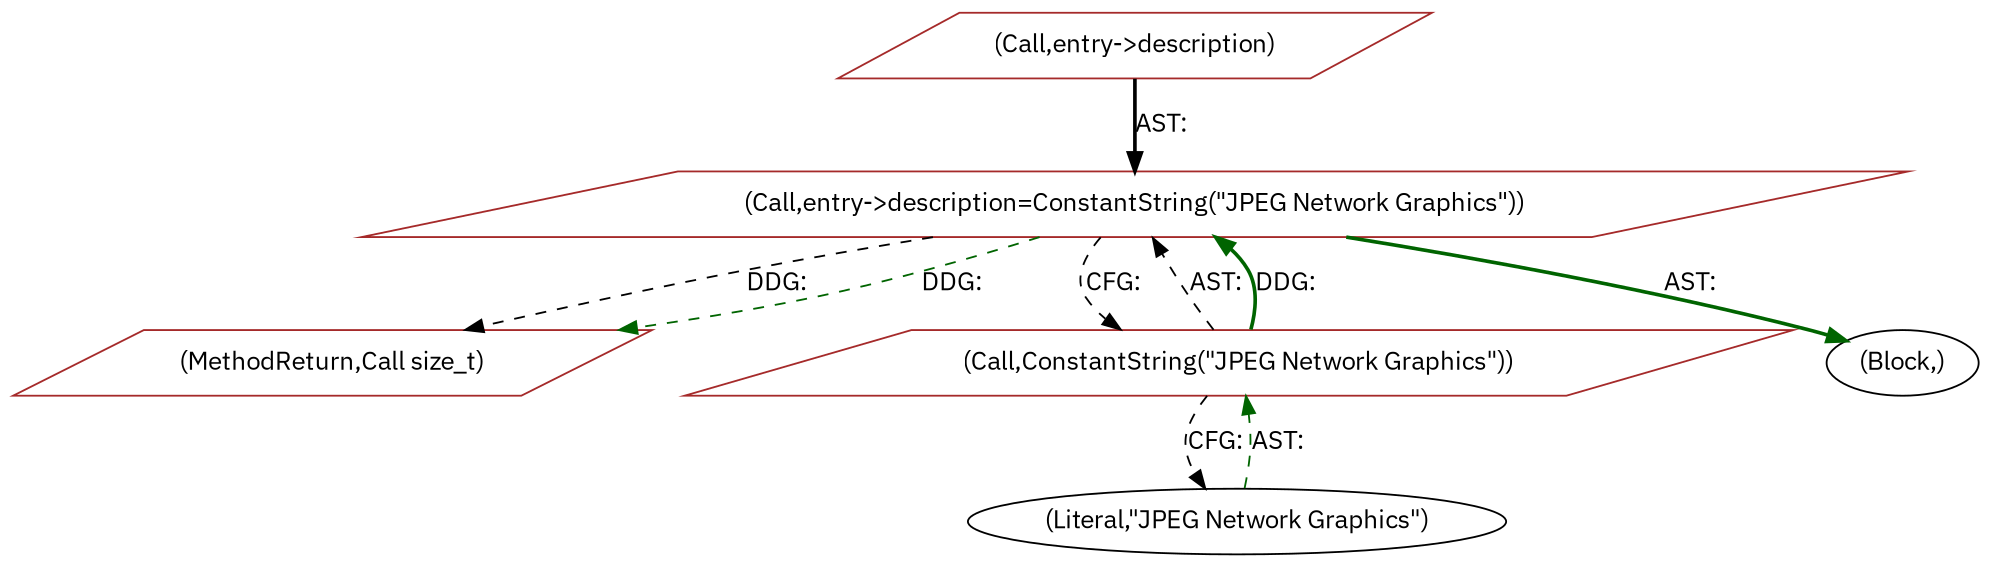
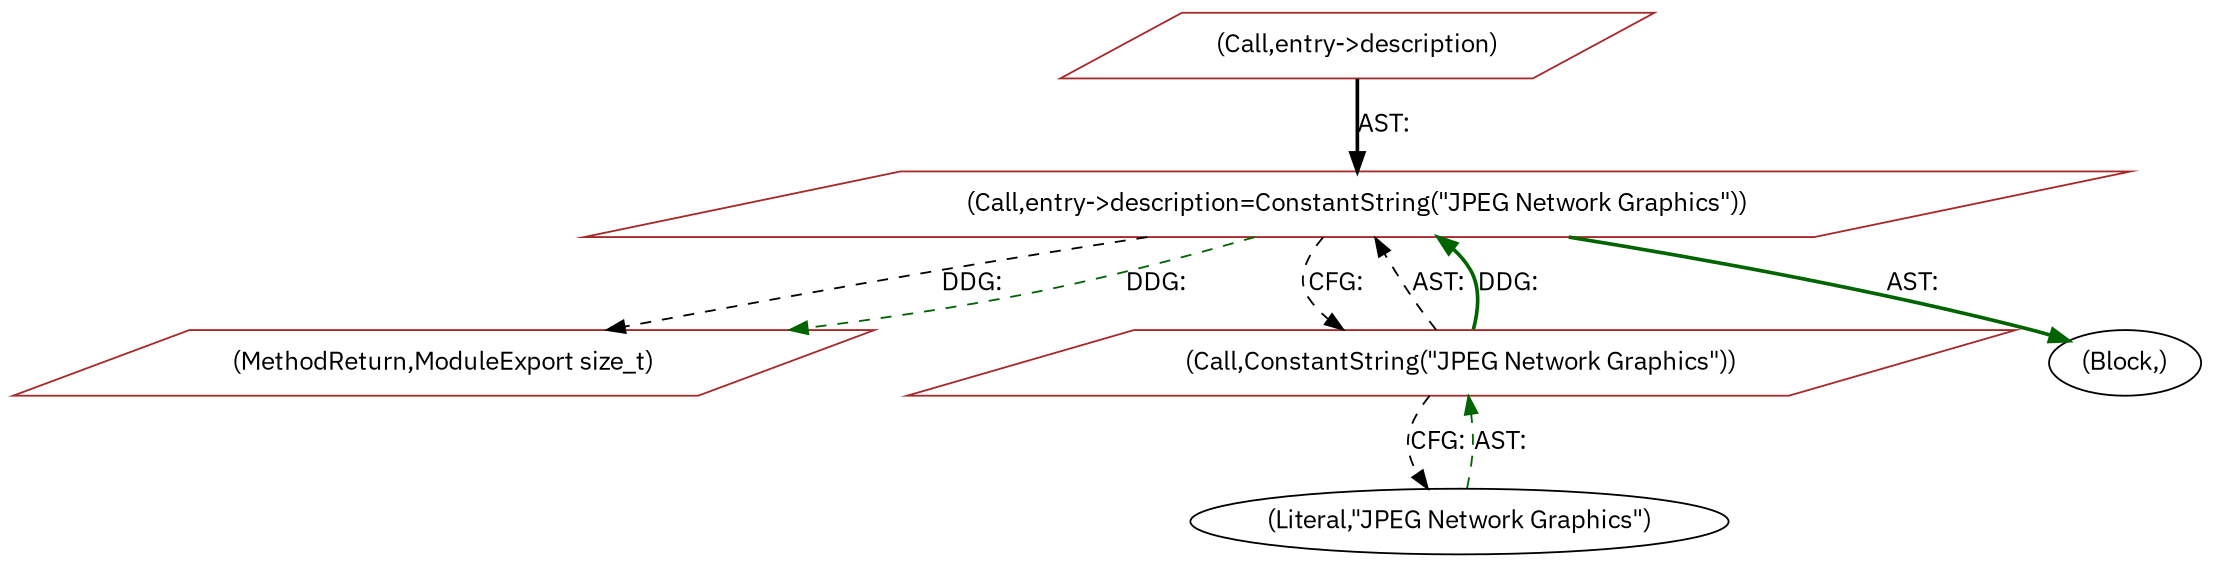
(333, 363) -> (444, 363)
